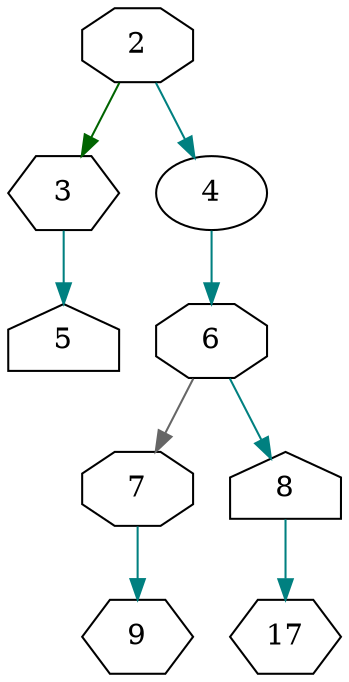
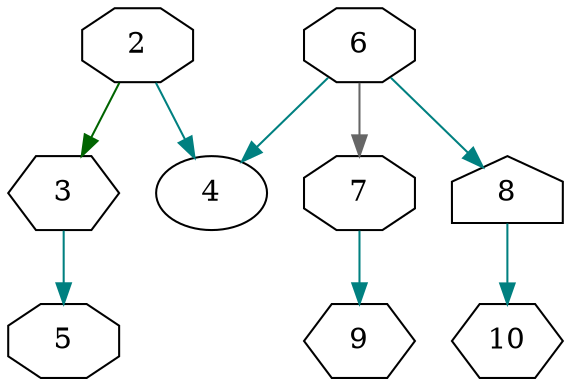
(212, 257) -> (293, 112)
(64, 341) -> (64, 341)
(286, 637) -> (507, 341)
